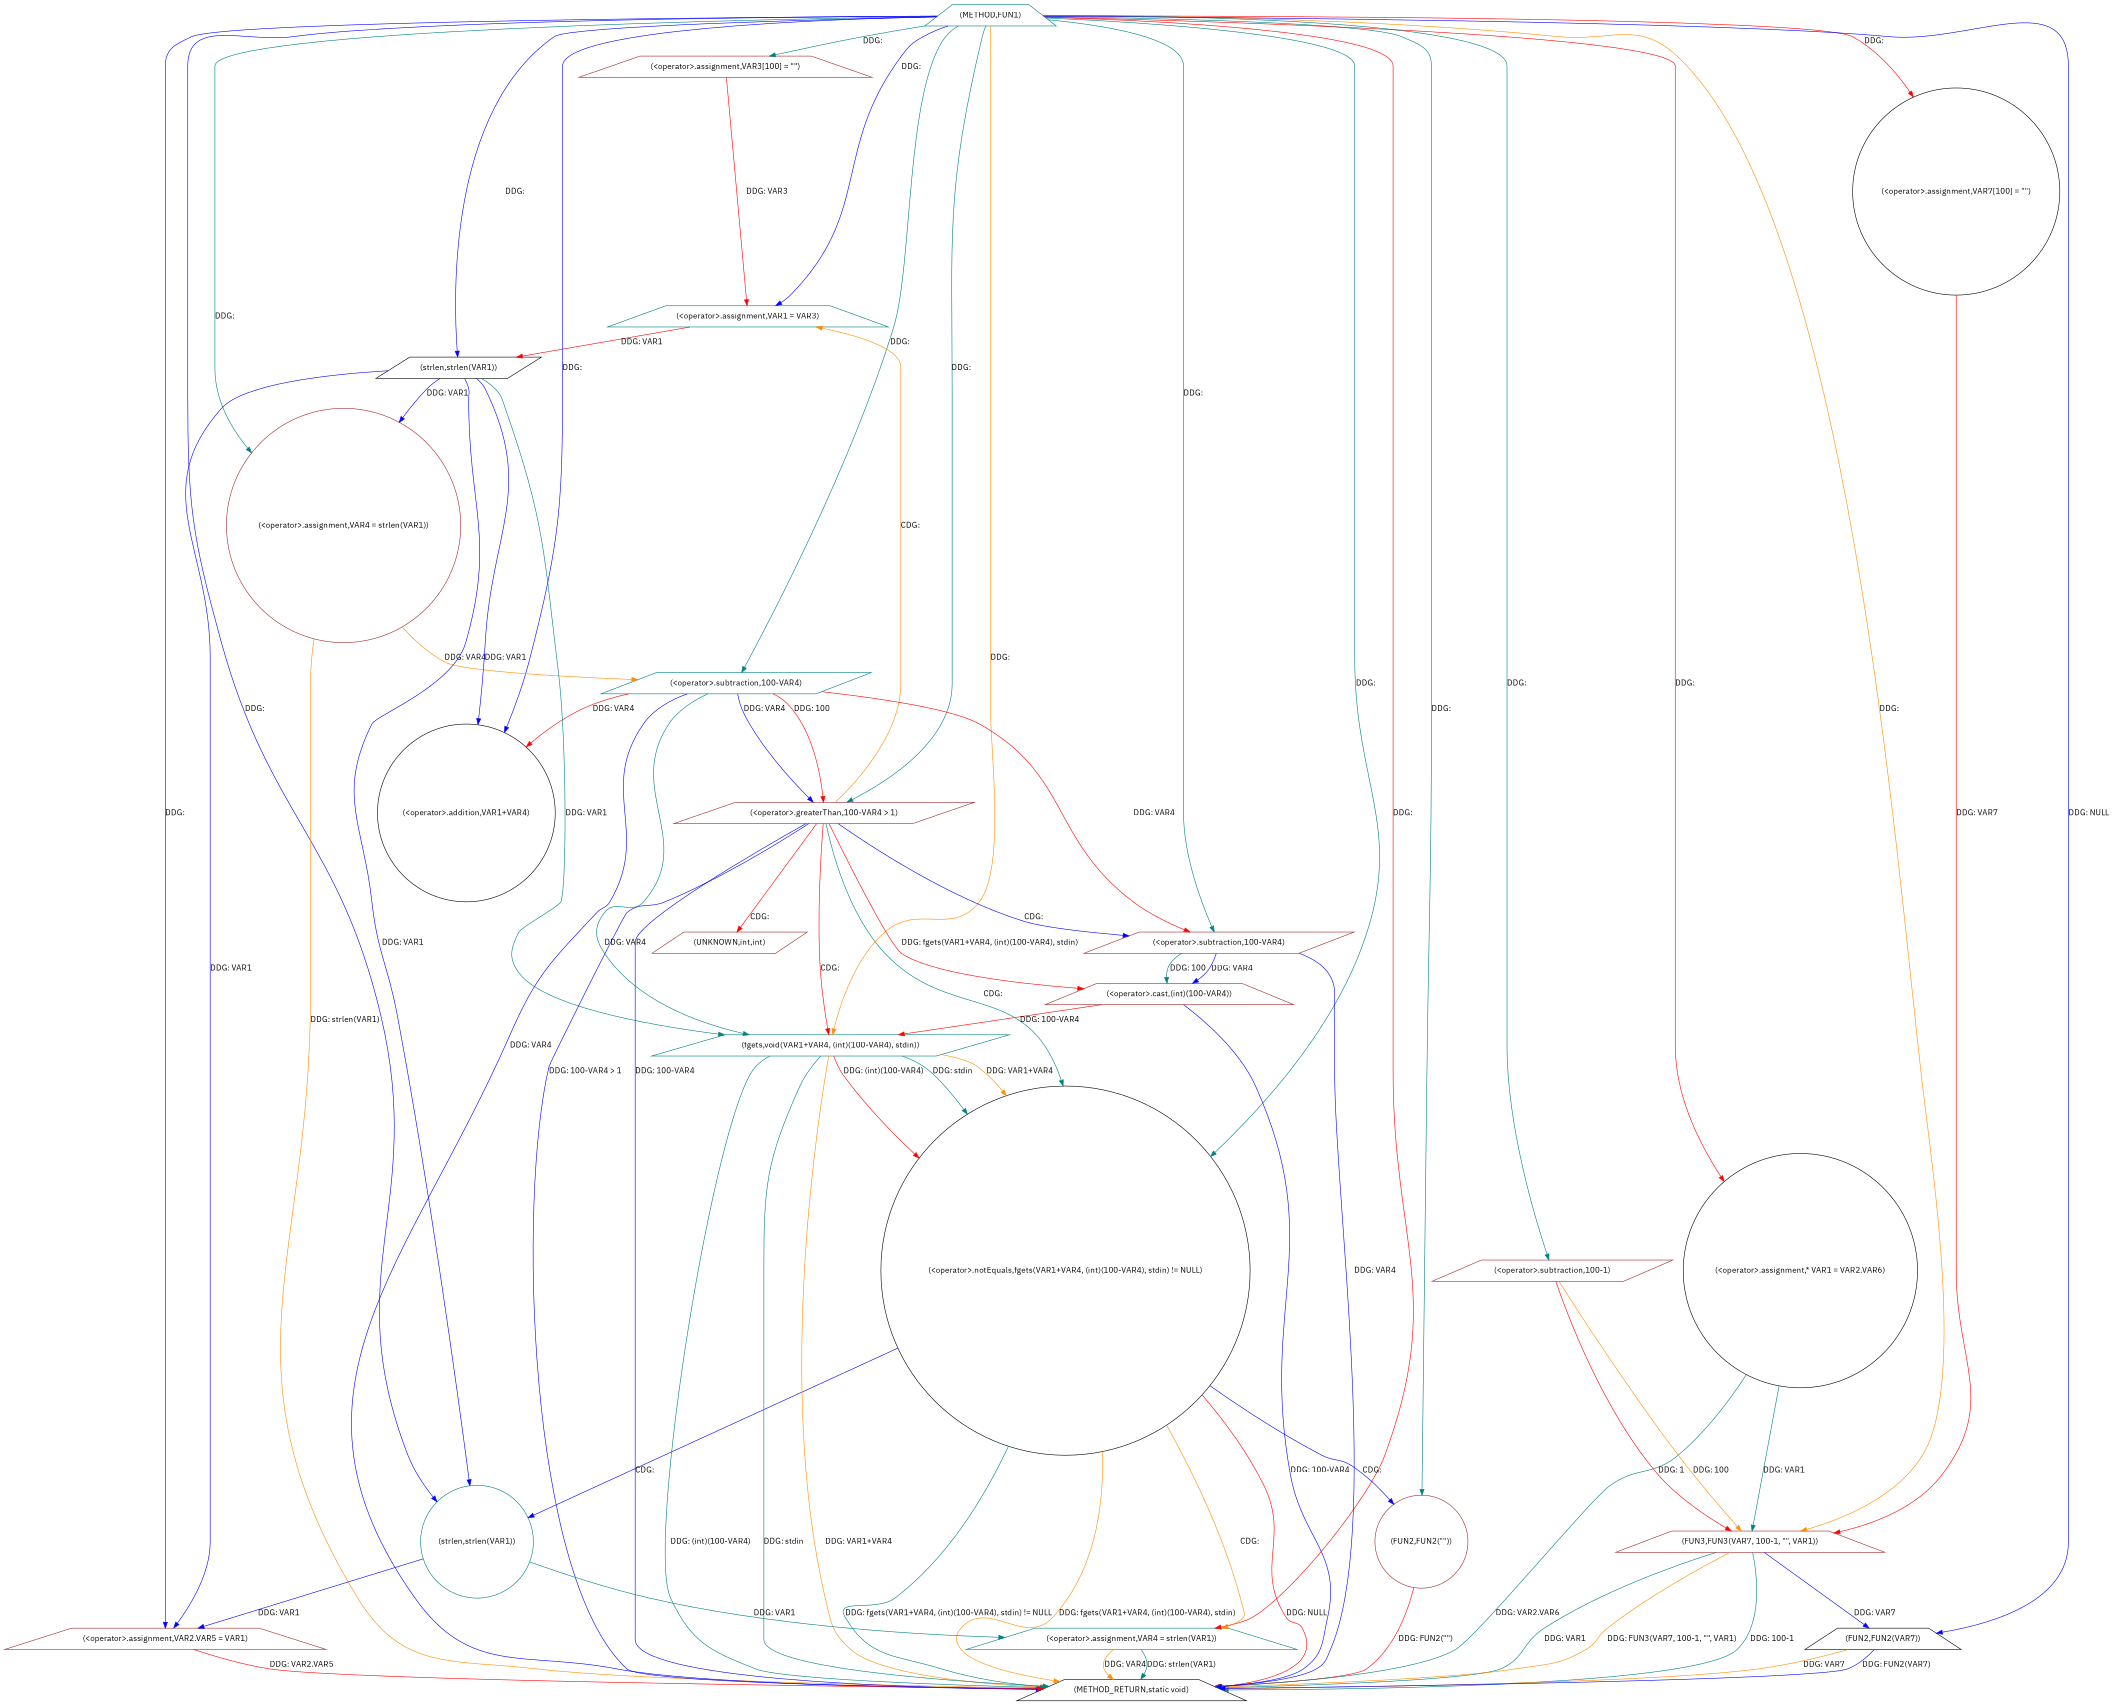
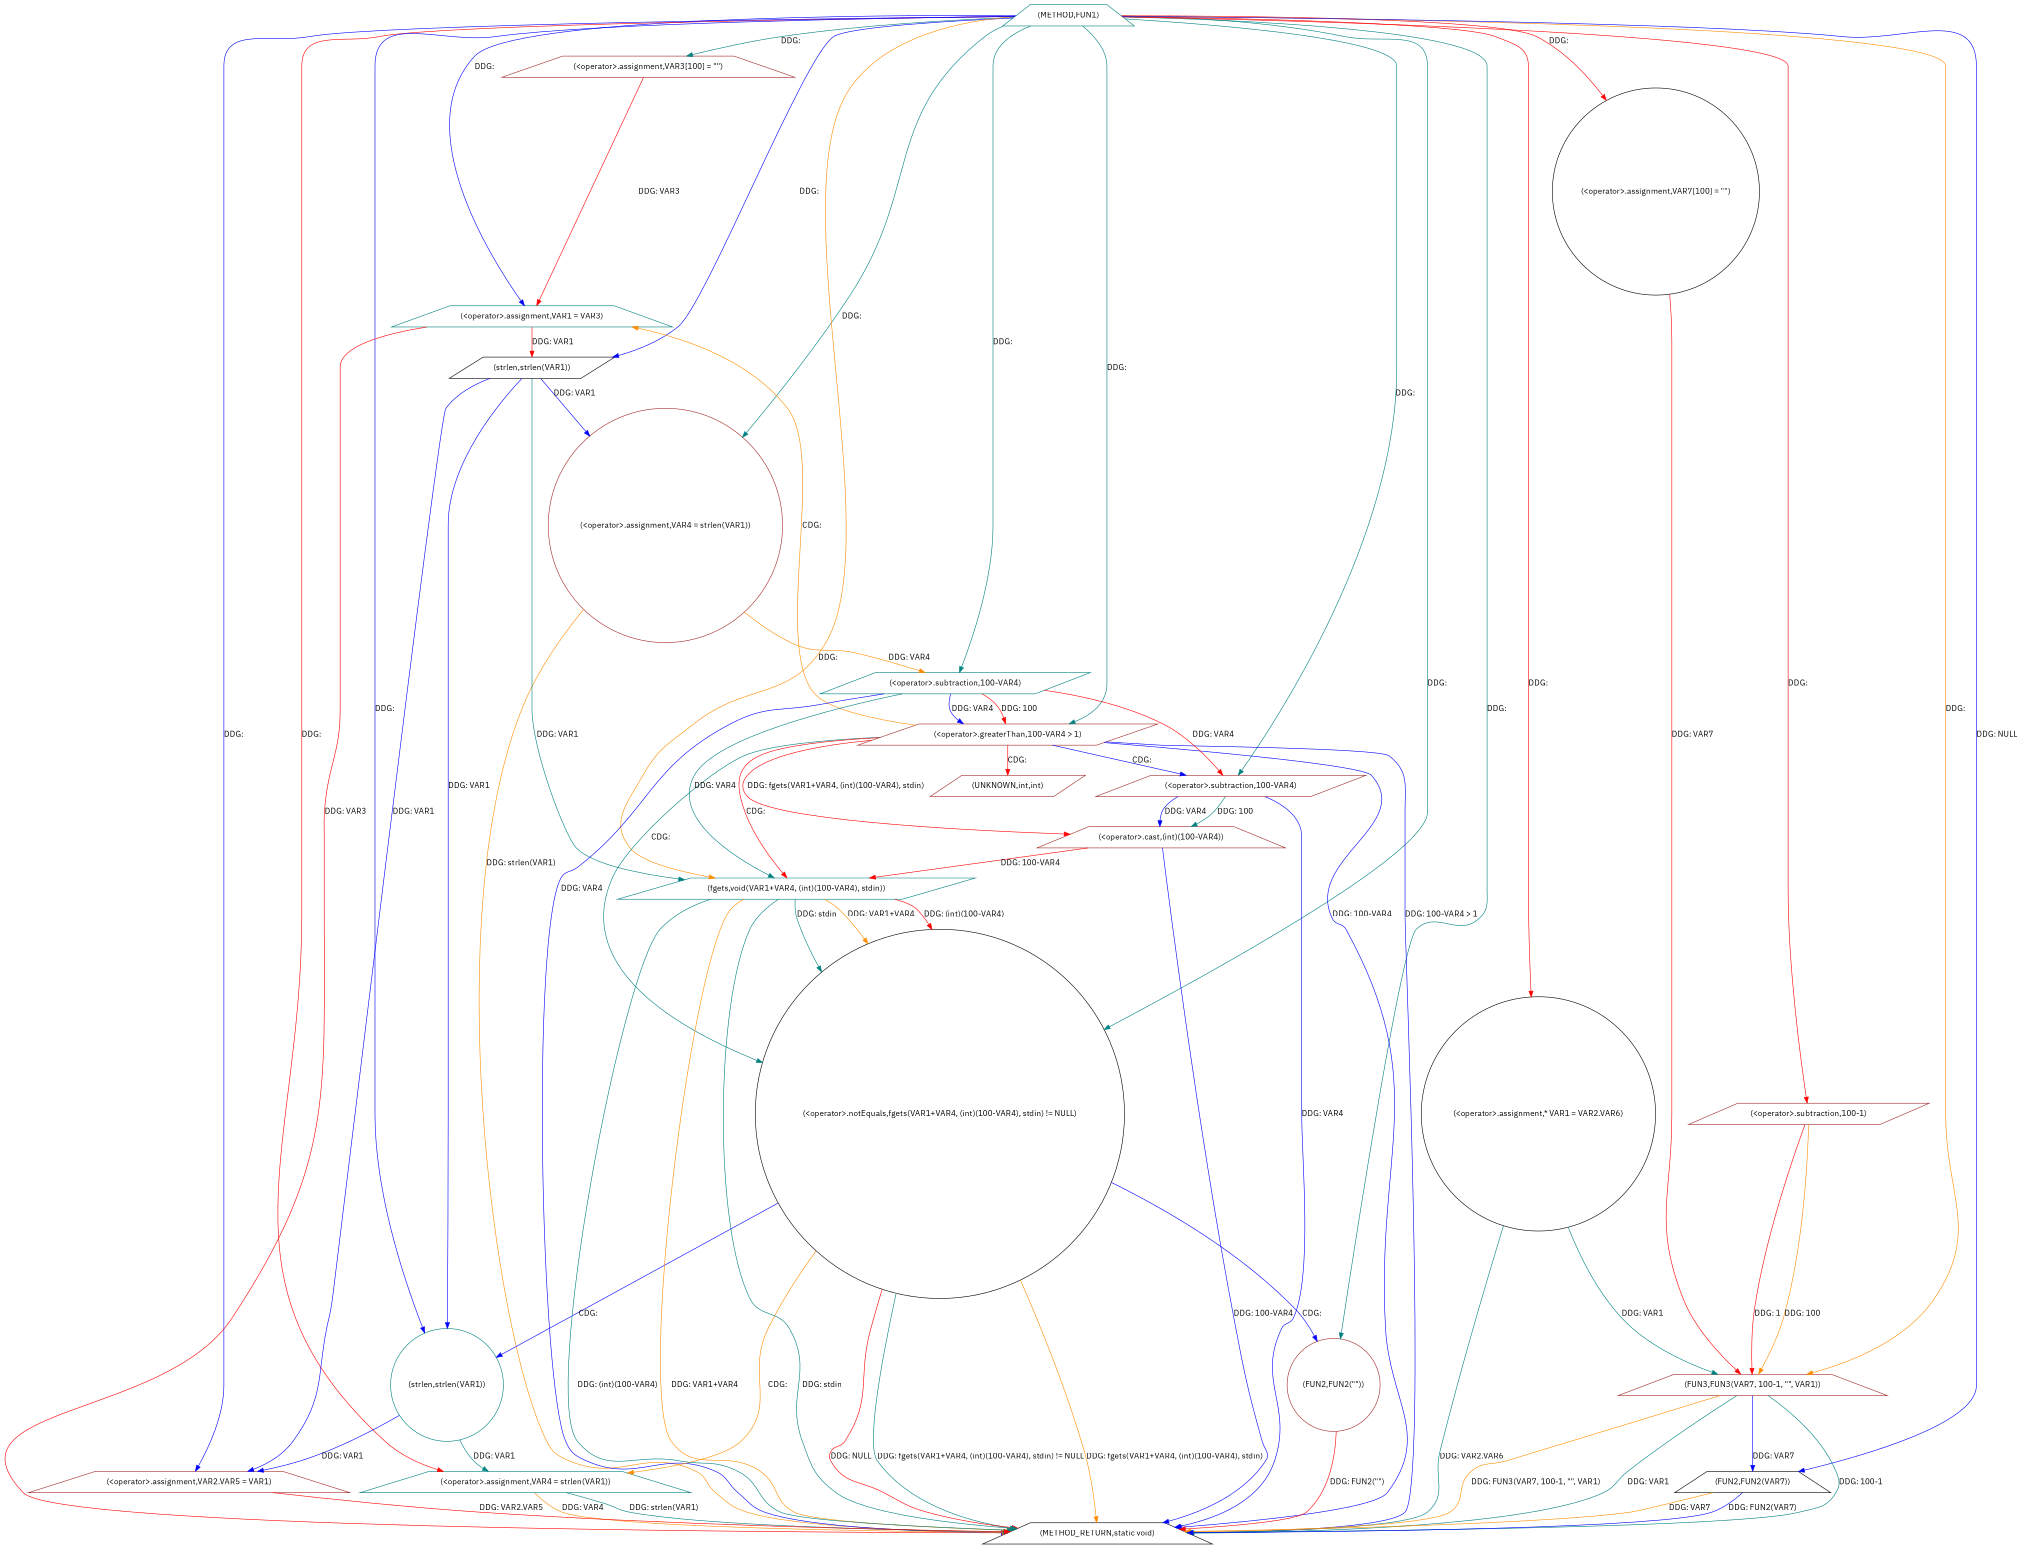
(1507, 426) -> (1788, 247)
(466, 813) -> none
none -> (144, 1382)
